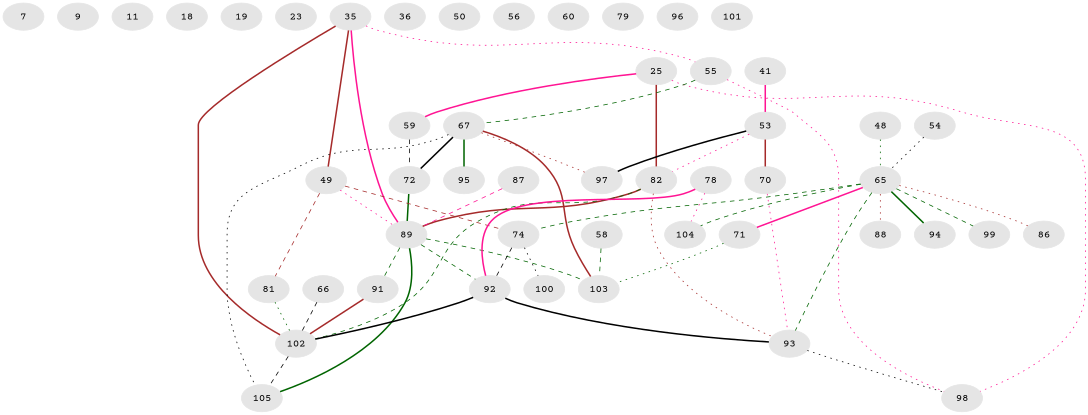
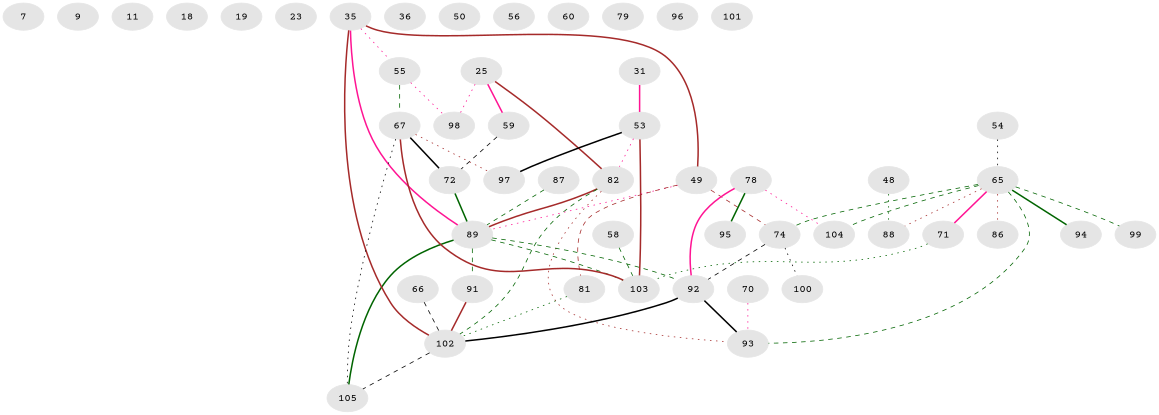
(765, 71) -> (640, 71)
(464, 153) -> (740, 203)
(765, 153) -> (641, 207)
(880, 153) -> (889, 207)
(463, 207) -> (516, 207)
(875, 372) -> none
